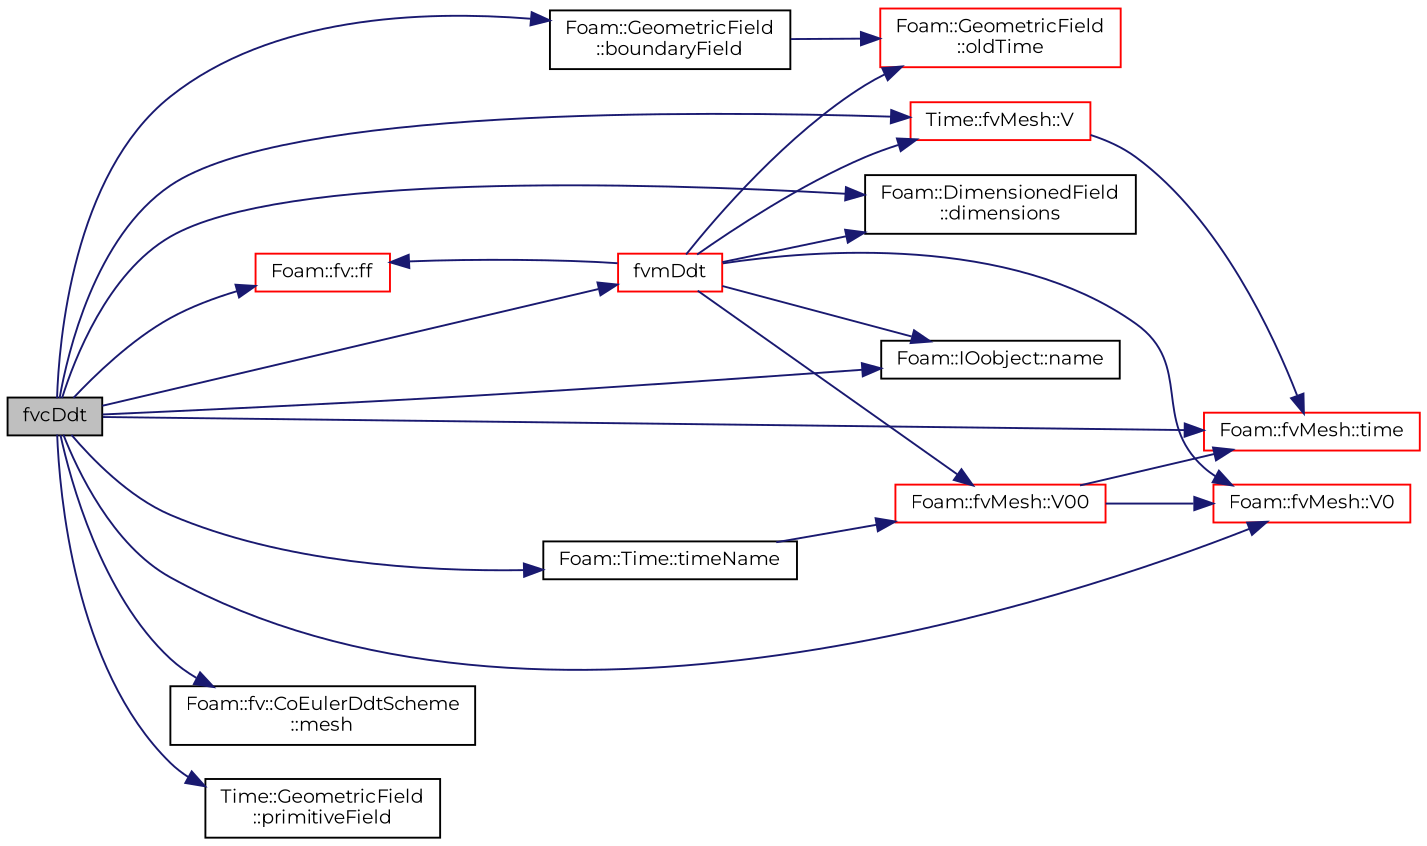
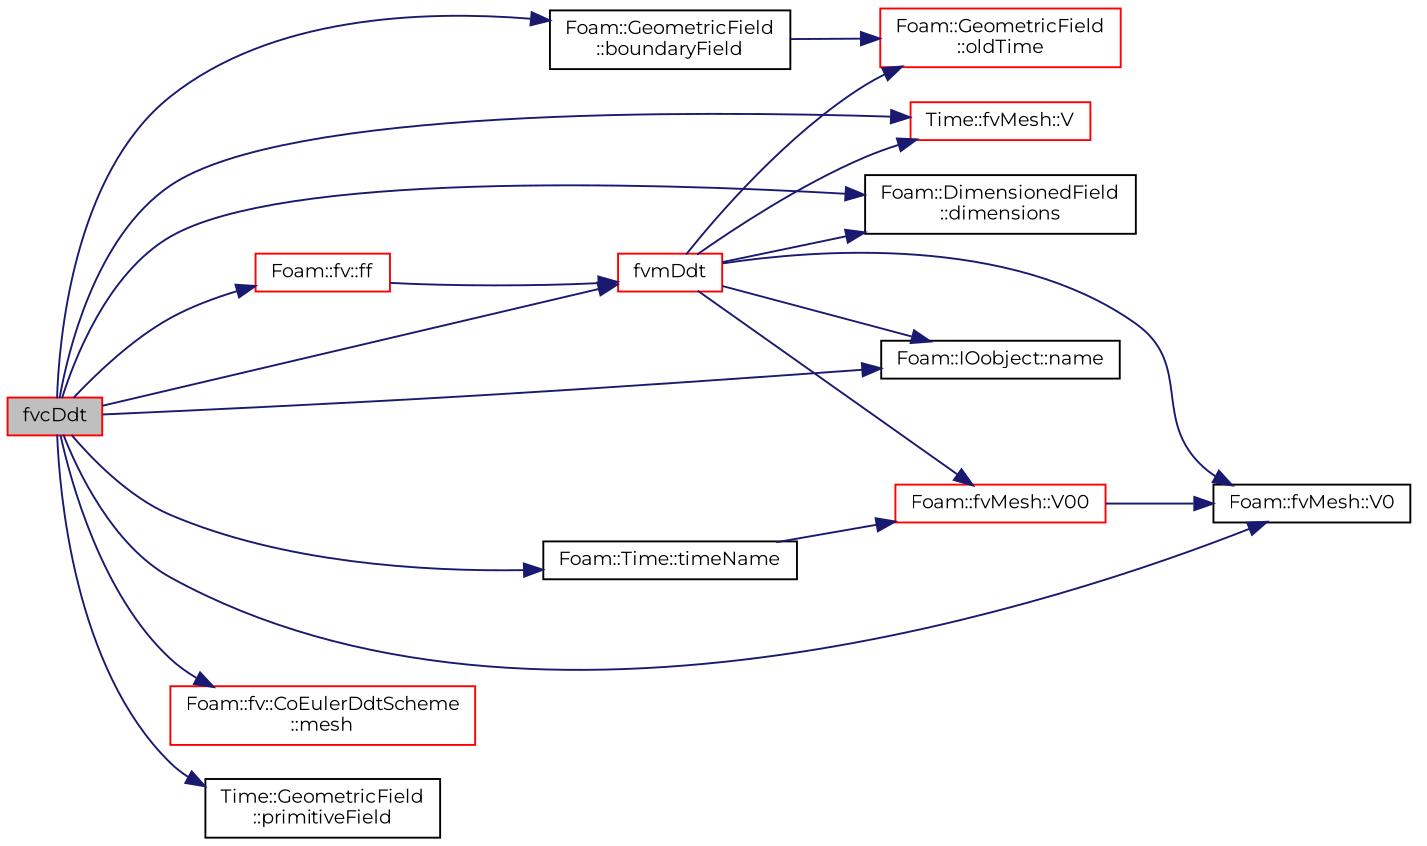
(514, 260) -> (494, 285)
(55, 416) -> (55, 416)
(1312, 432) -> none
(1312, 504) -> (1312, 504)
(323, 716) -> (323, 716)
